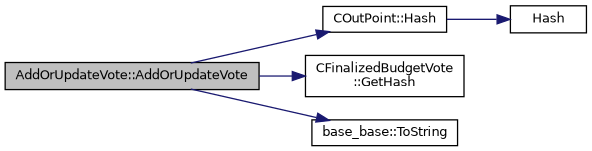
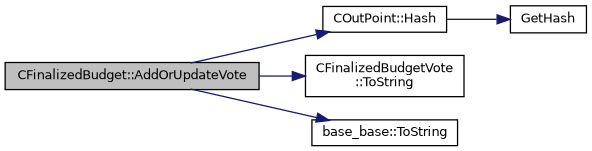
(548, 19) -> (548, 19)
(132, 76) -> (132, 76)
(385, 76) -> (385, 76)
